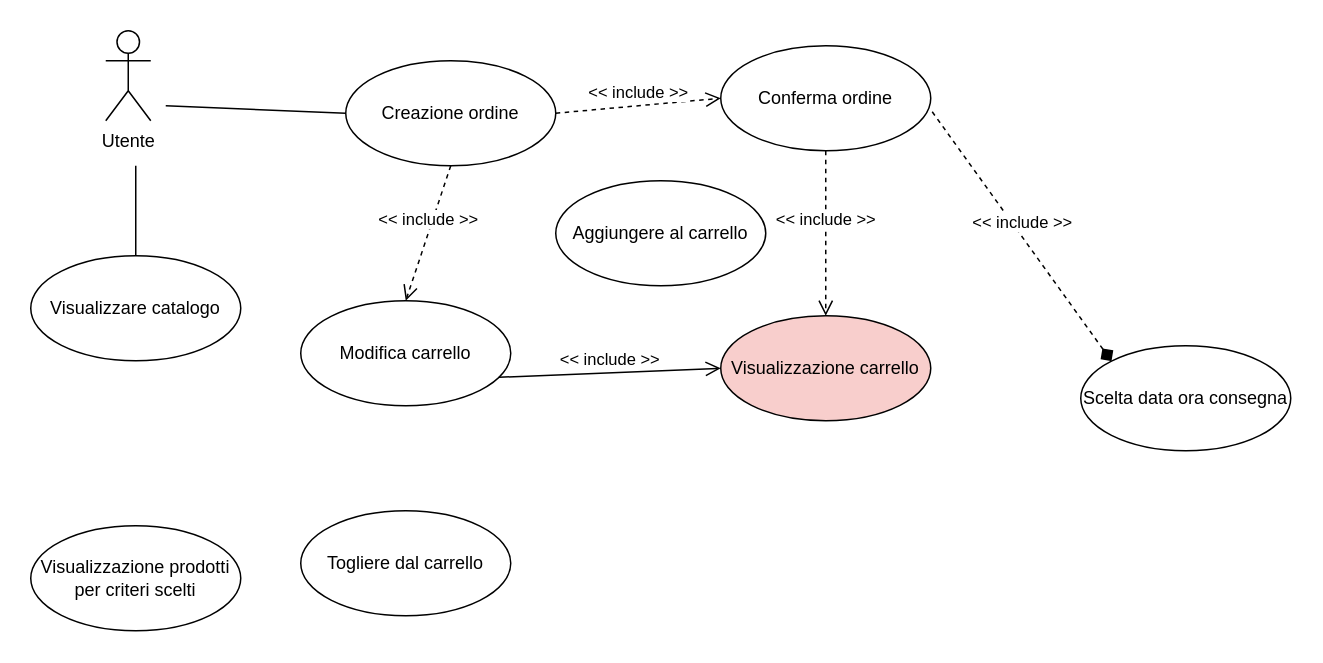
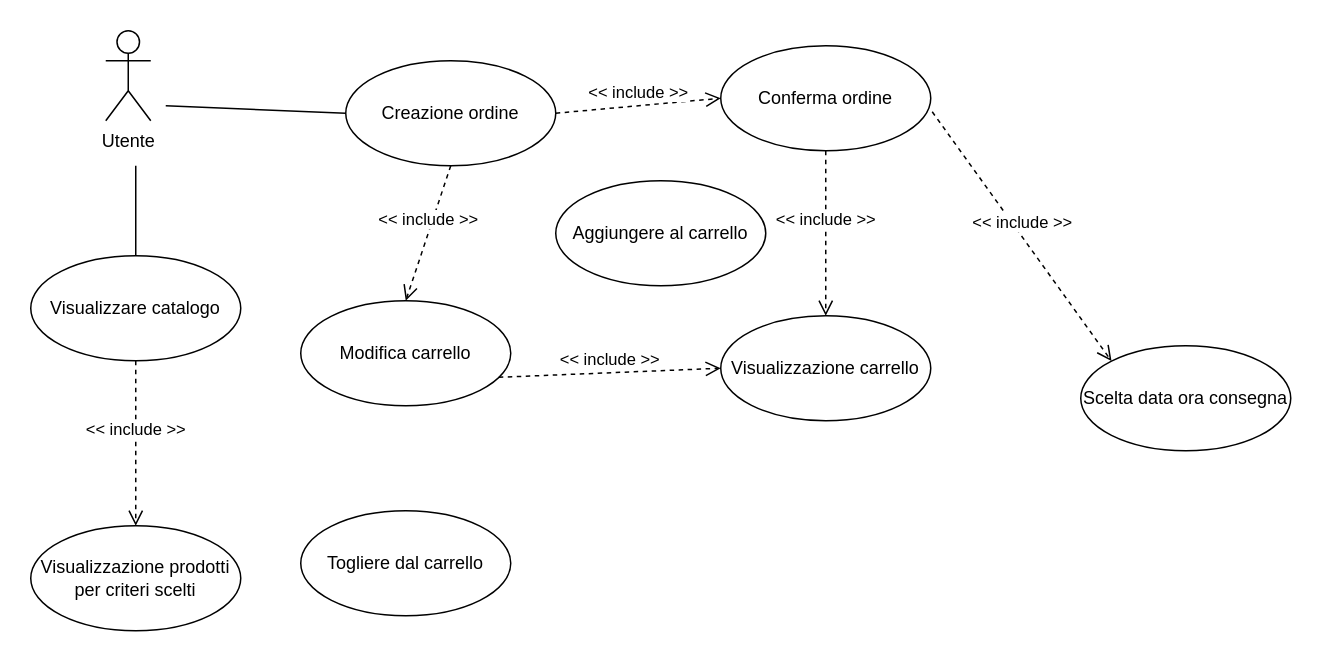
(1102, 348) -> (1105, 353)
(826, 368) -> (826, 368)
(608, 373) -> (608, 373)
none -> (136, 441)
